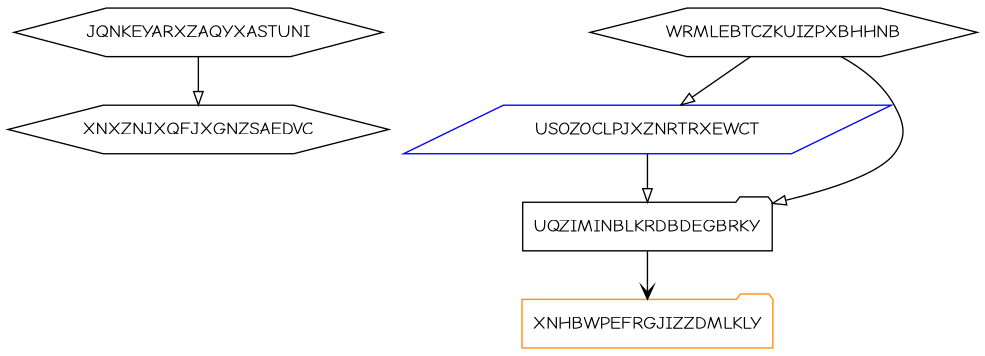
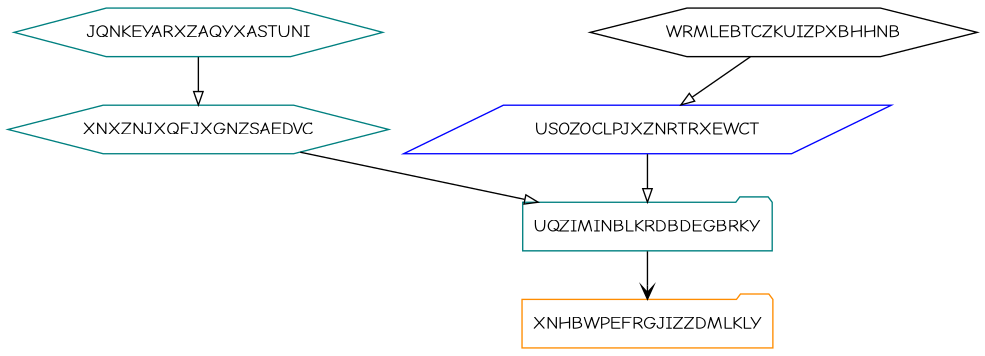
(198, 32) -> (198, 32)
(198, 129) -> (198, 129)
(896, 151) -> (412, 176)
(647, 227) -> (647, 227)
